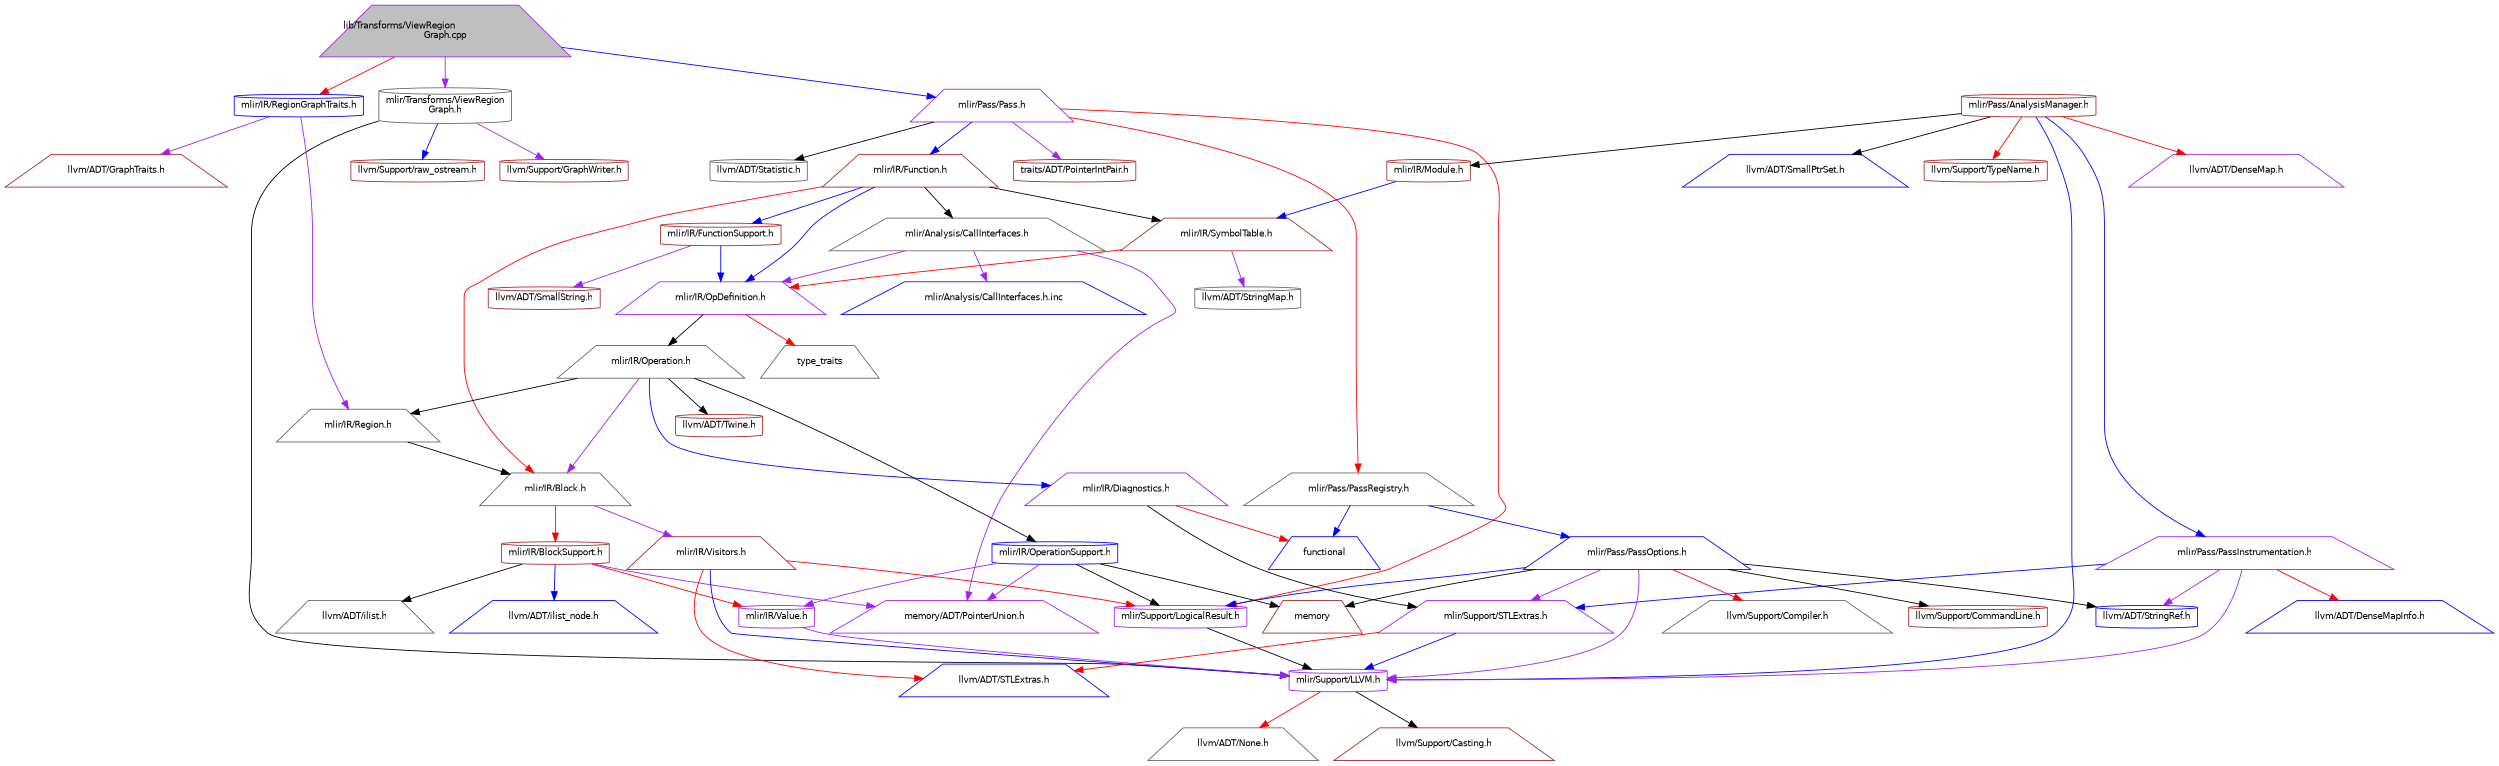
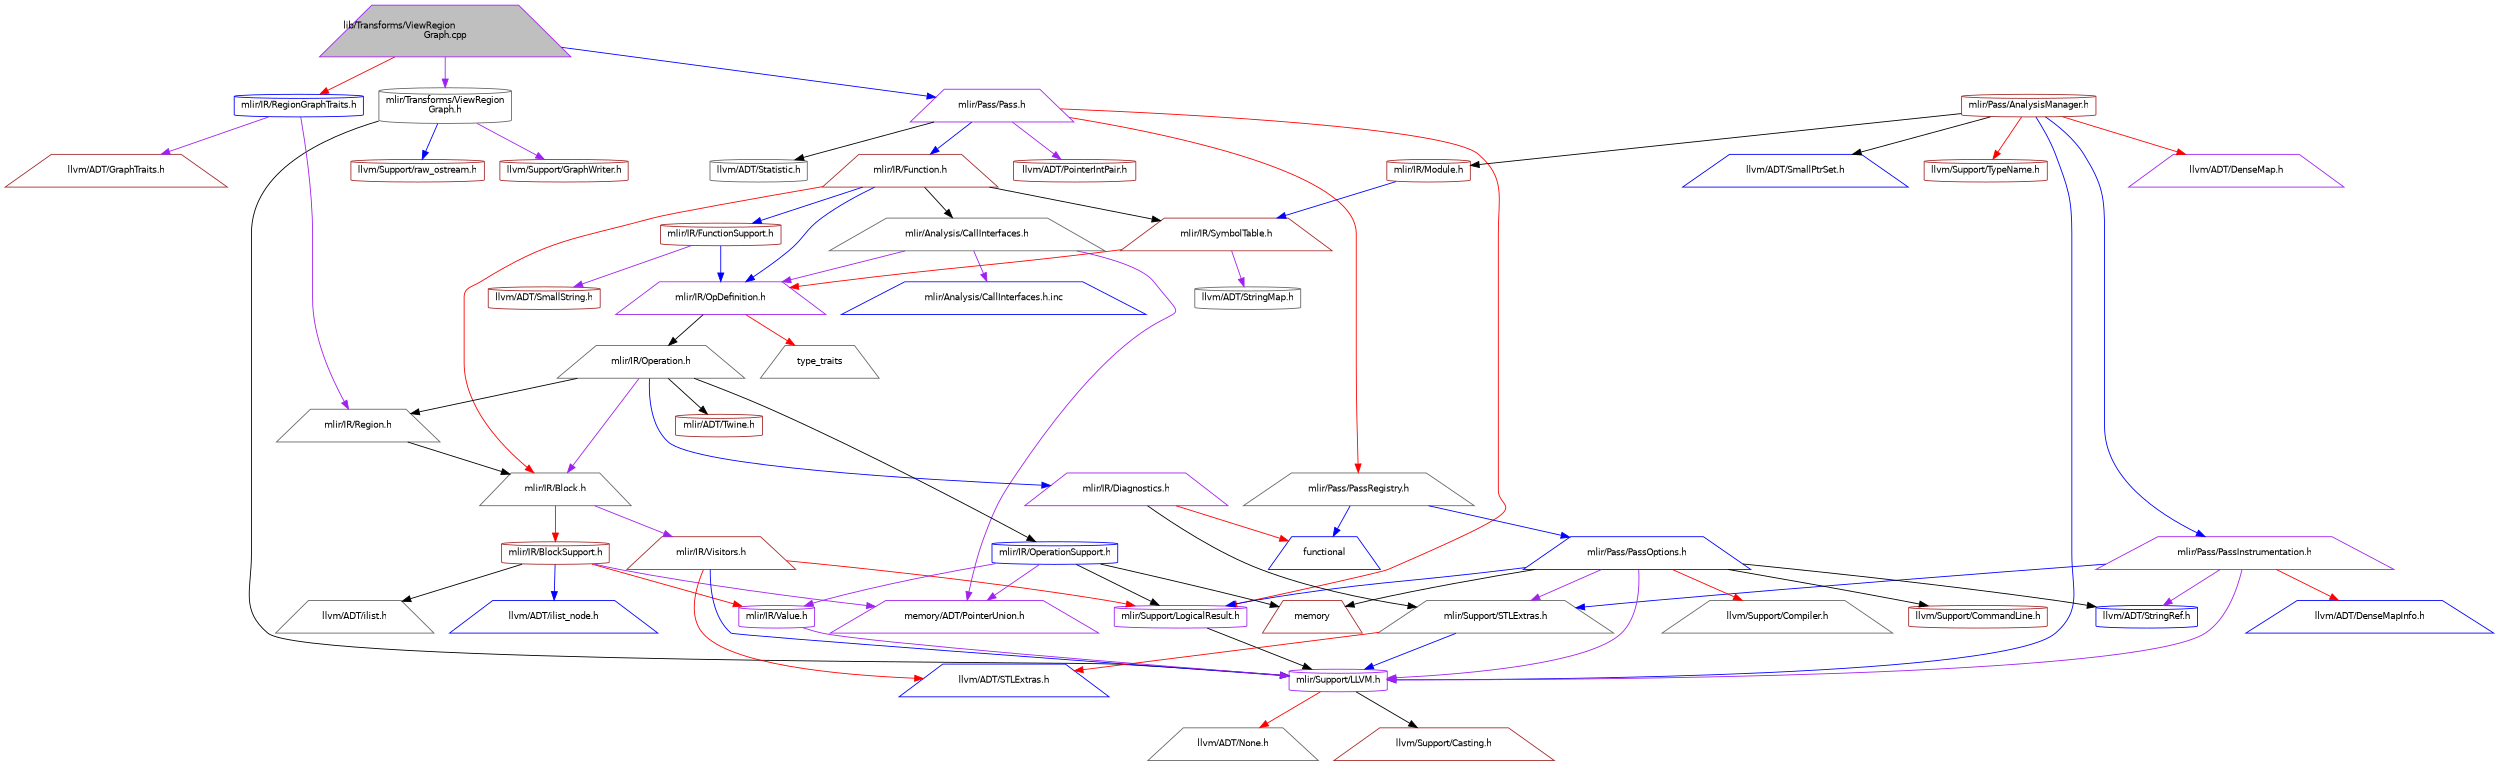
(1075, 171) -> (1075, 171)
(719, 426) -> (719, 426)
(1496, 617) -> (1496, 617)
